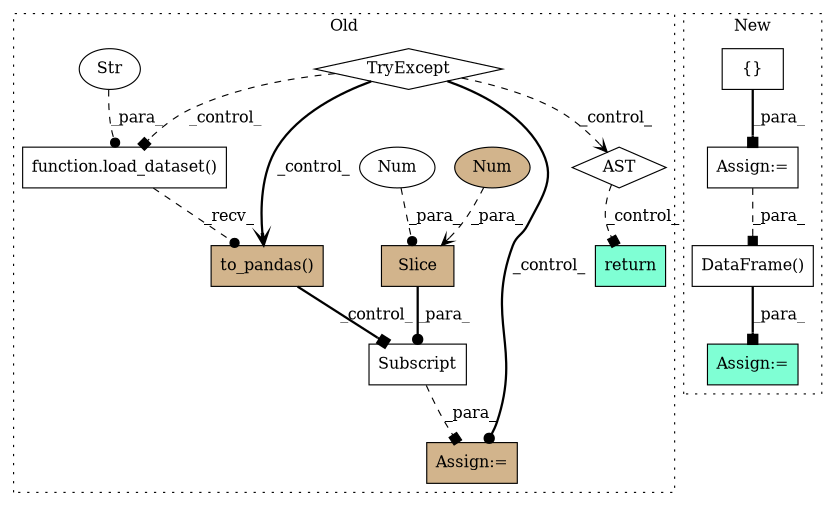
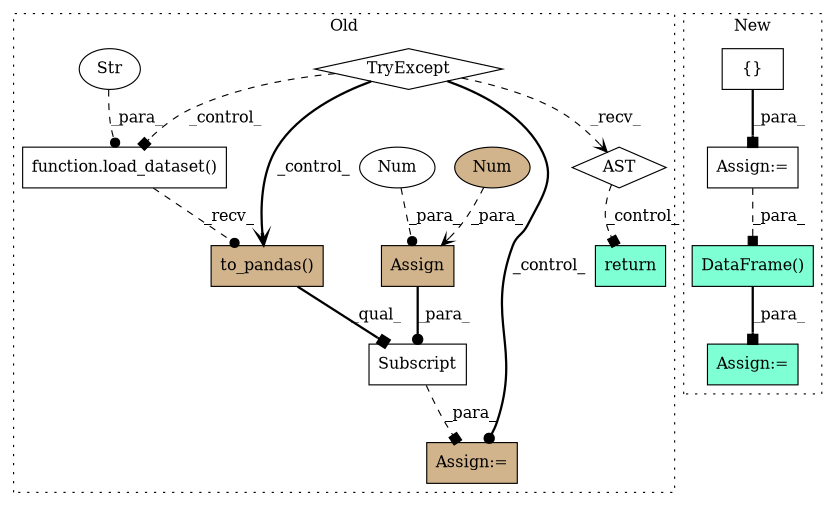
(616, 118) -> (616, 118)
(418, 266) -> (418, 266)
(753, 266) -> (753, 266)
(376, 315) -> (376, 315)
